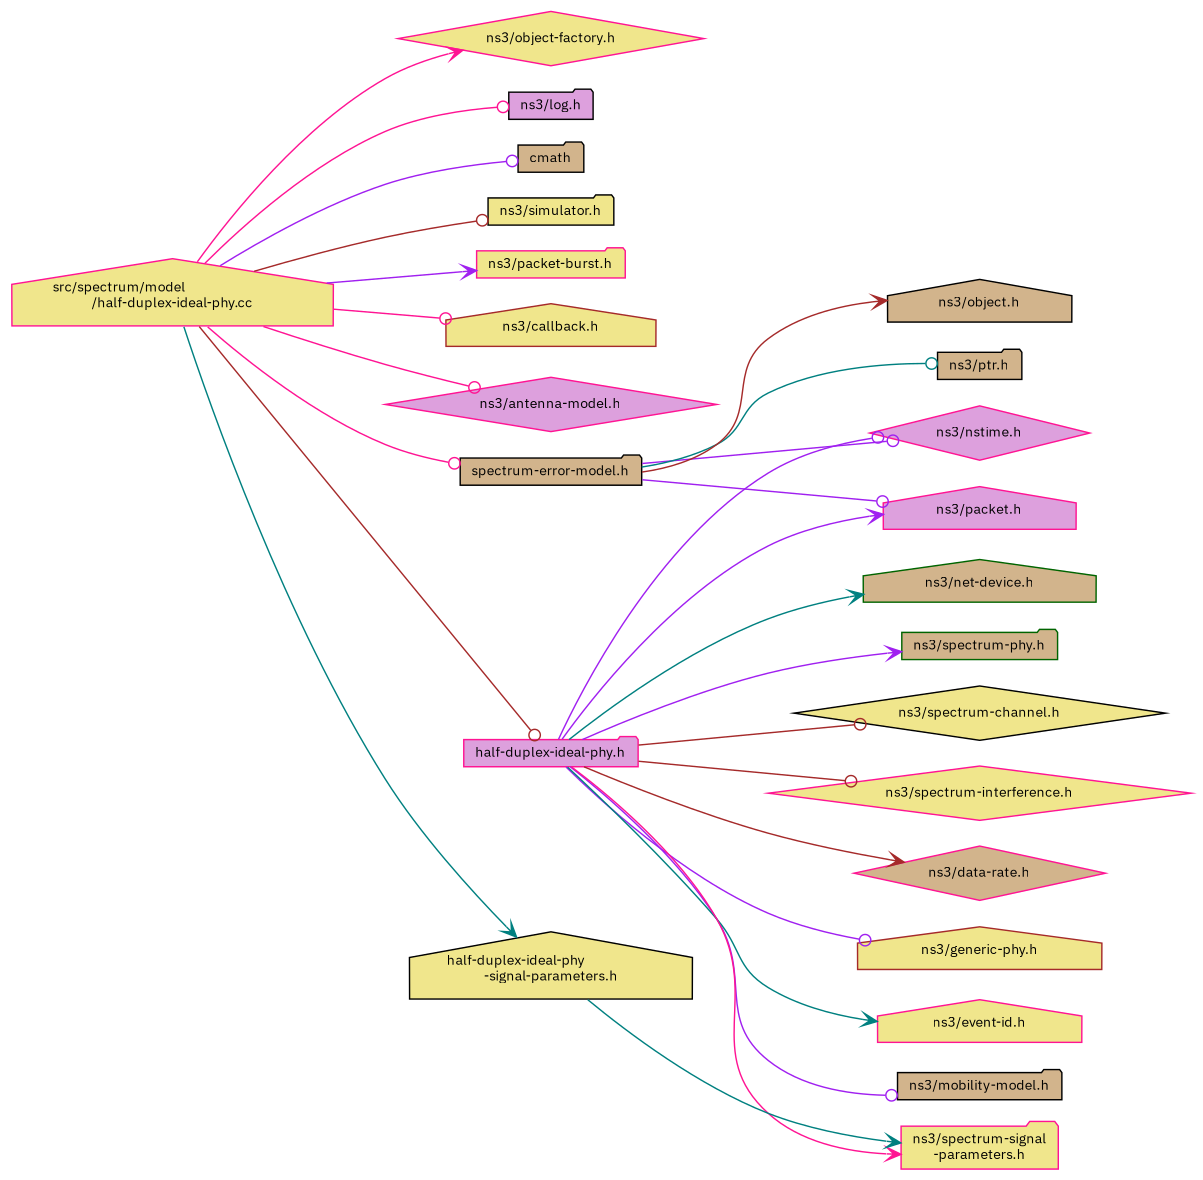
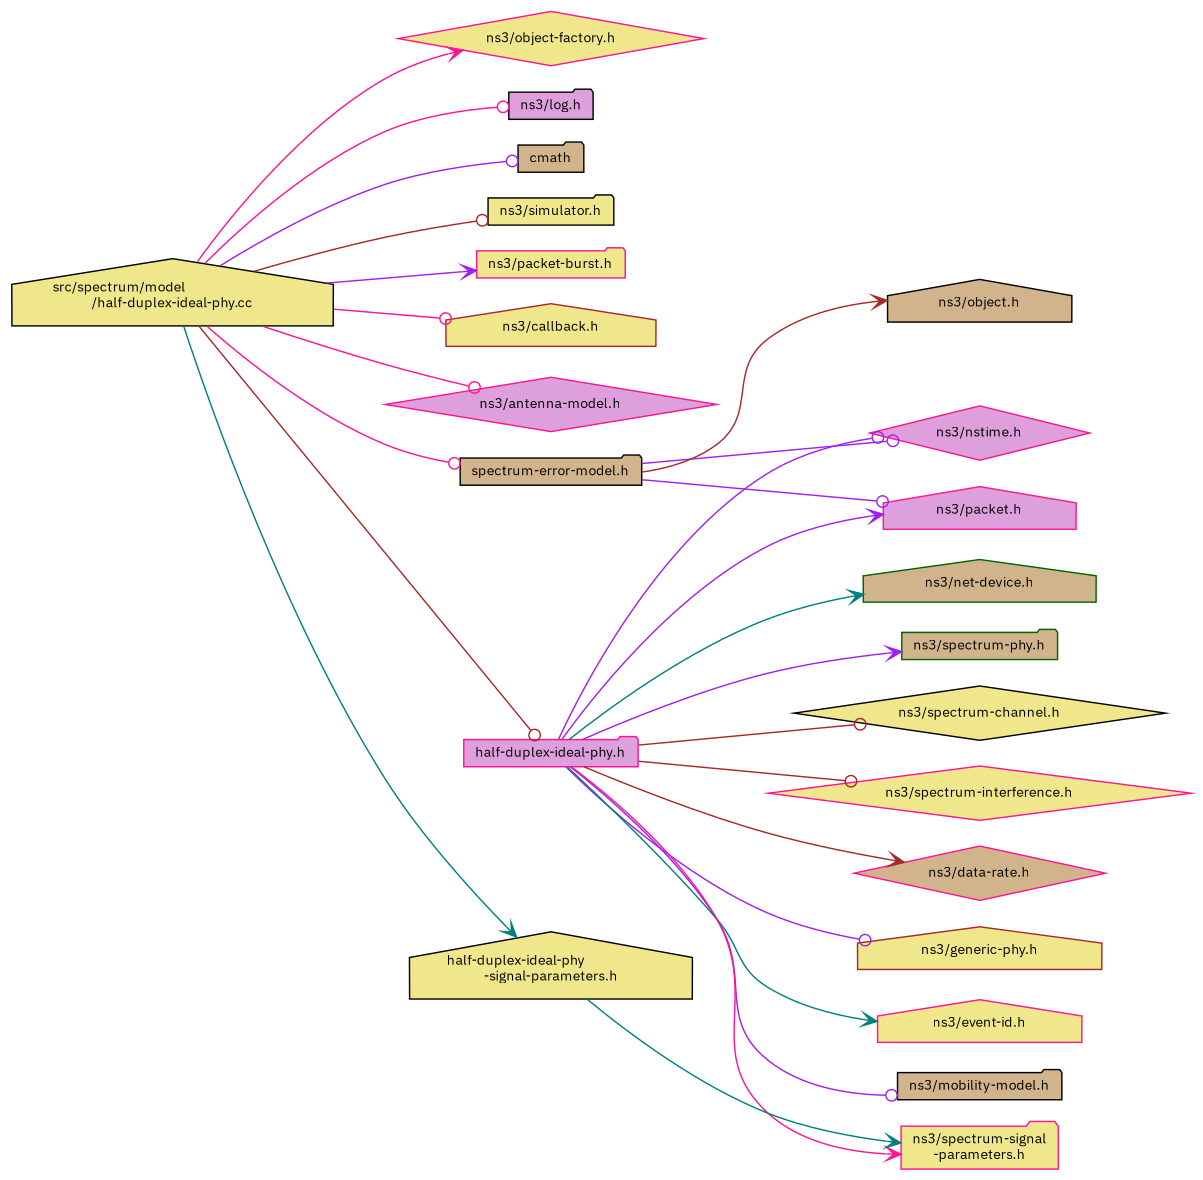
(173, 296) -> (173, 296)
(980, 366) -> none
